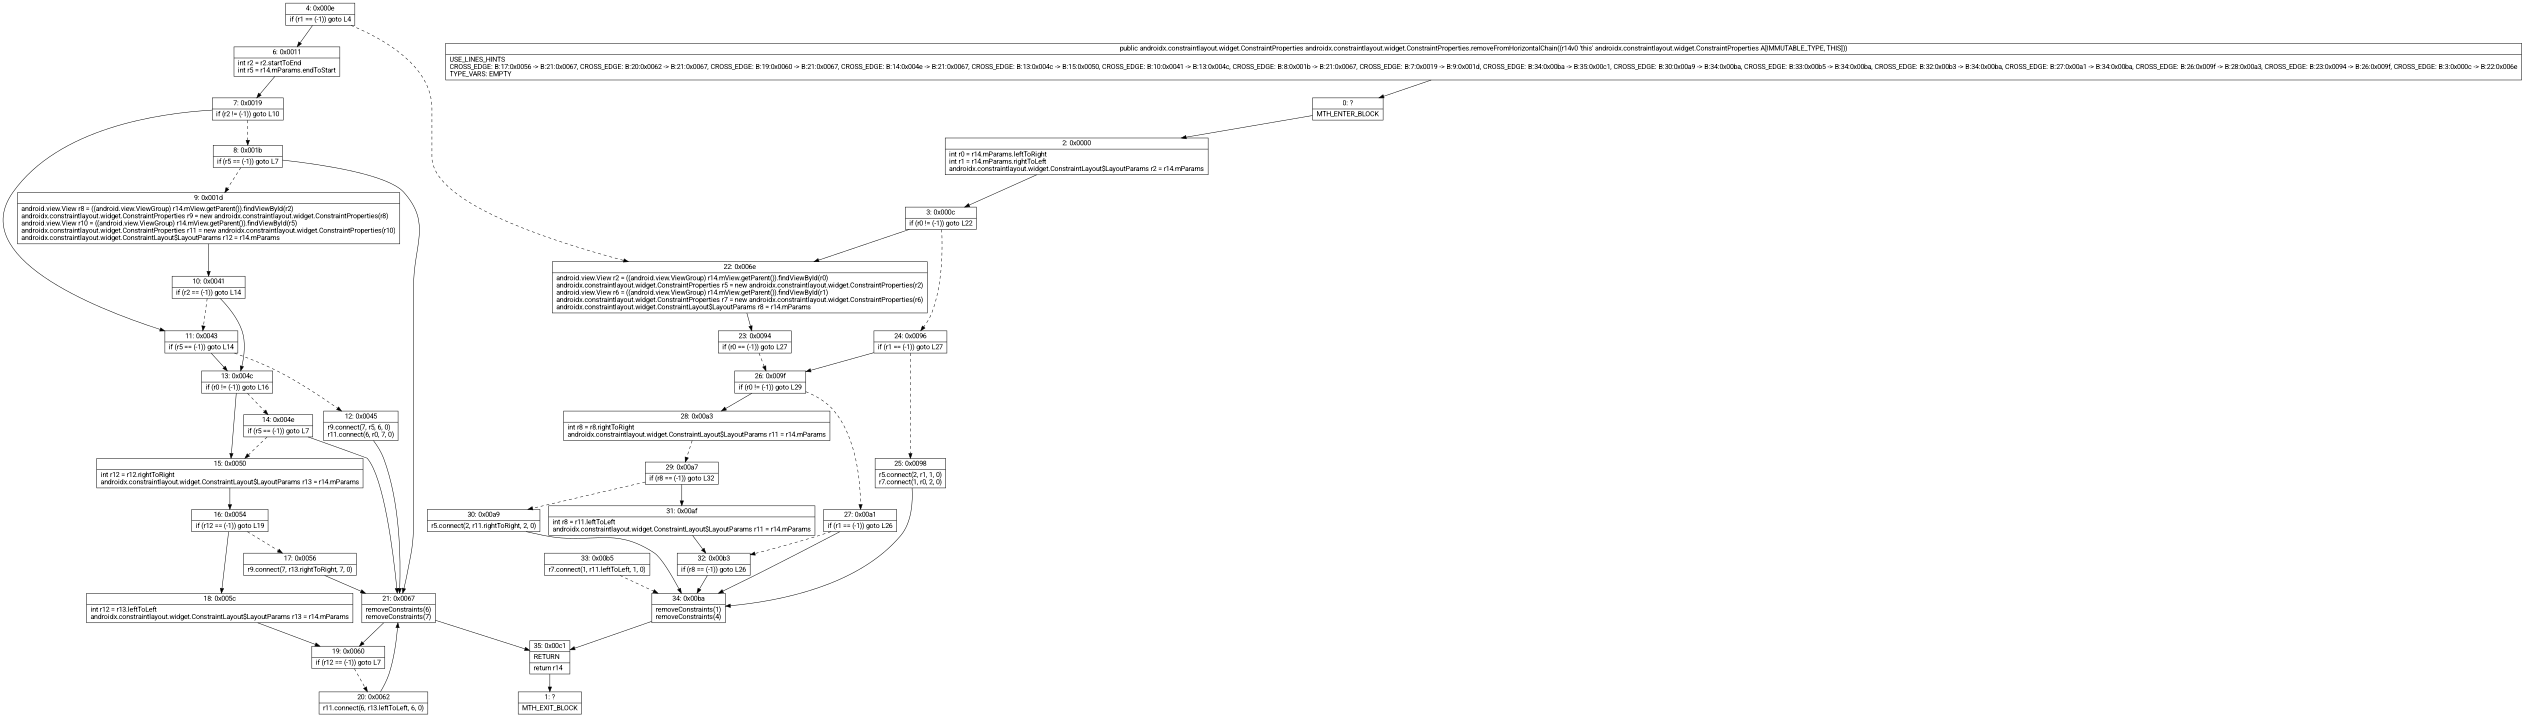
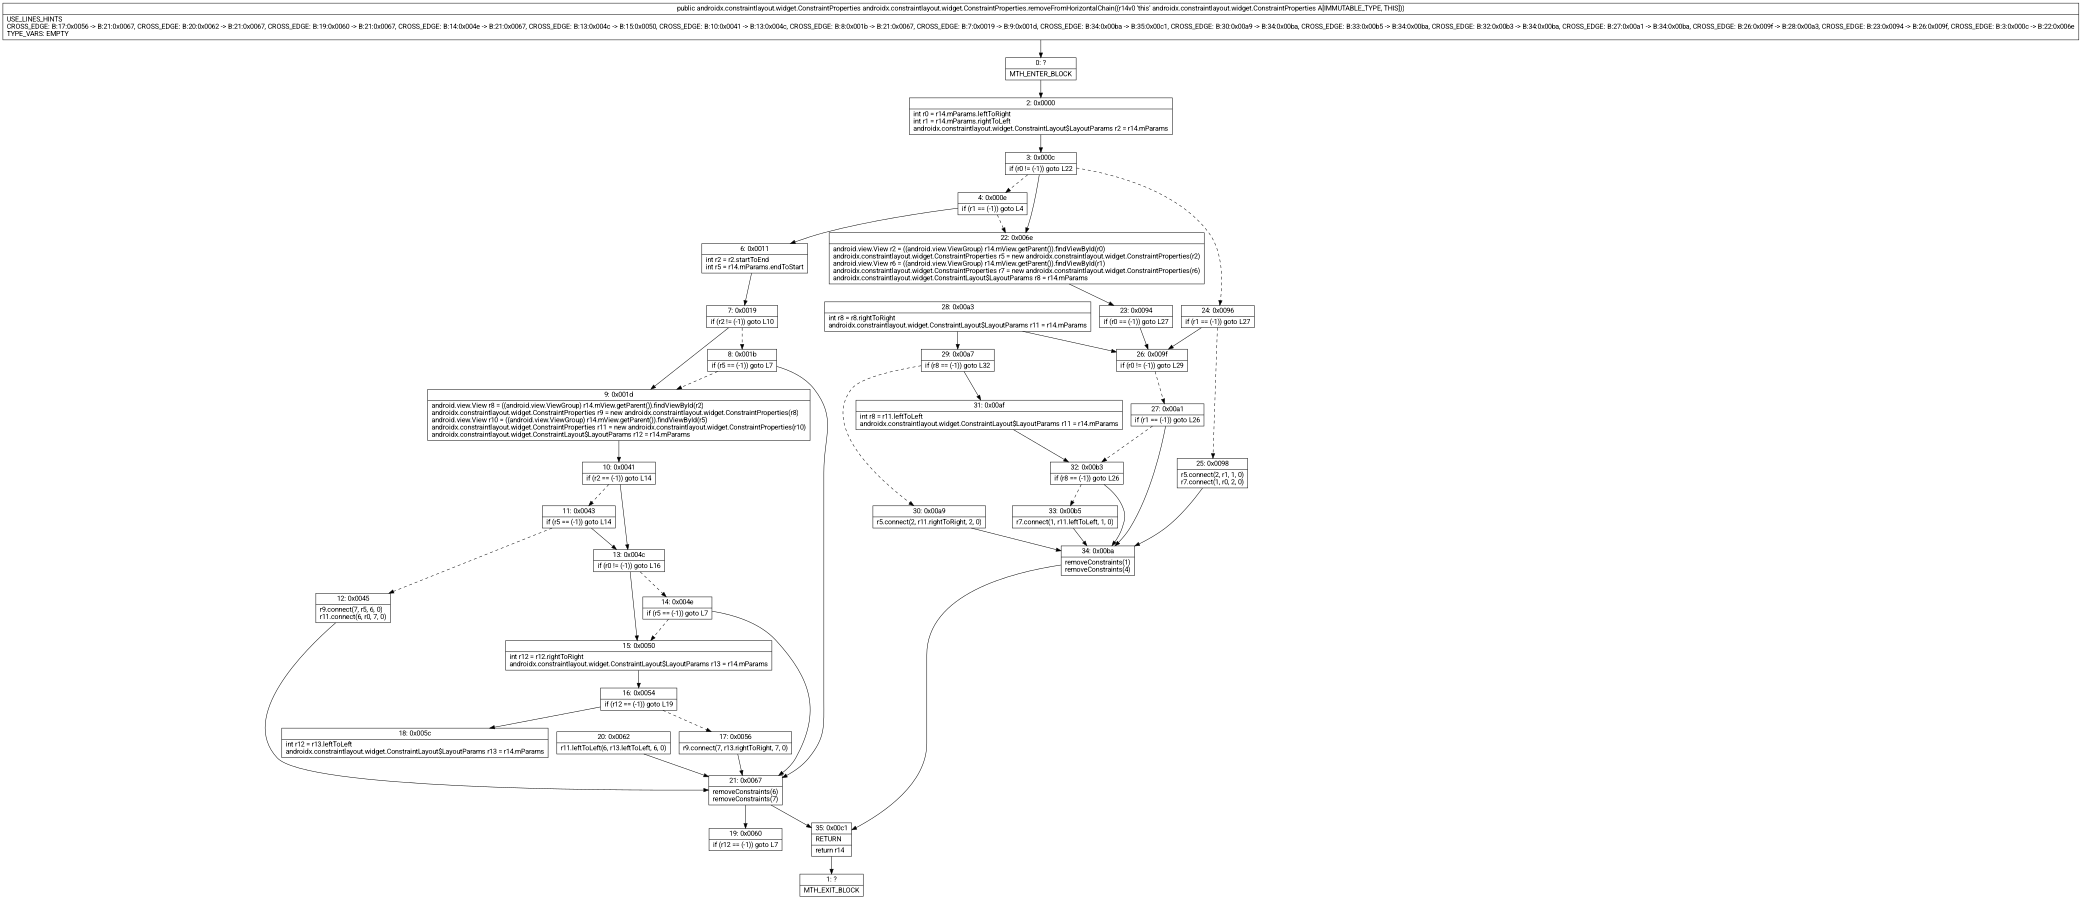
none -> (1019, 182)
(11, 196) -> (692, 357)
(762, 360) -> (1143, 336)
(739, 401) -> (1067, 341)
(689, 449) -> (958, 338)
none -> (1077, 493)
(637, 583) -> (1079, 535)
(287, 634) -> none
(360, 678) -> none
(373, 708) -> (614, 748)
